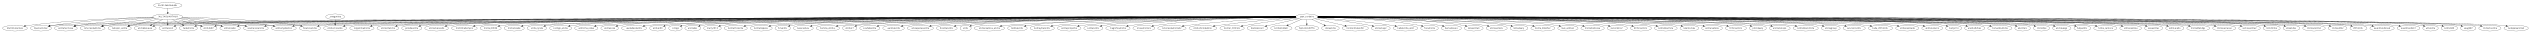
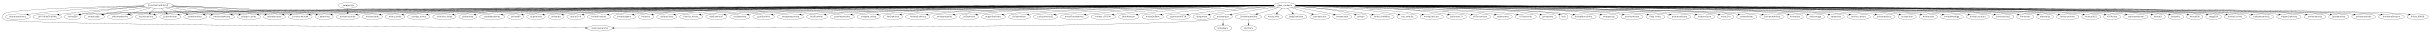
(168, 10) -> (102, 10)
(781, 19) -> (915, 27)
(1415, 19) -> (1223, 22)
(1667, 19) -> (1249, 22)
(168, 28) -> (300, 17)
(675, 28) -> (536, 17)
(850, 28) -> (716, 17)
(966, 28) -> (842, 17)
(989, 28) -> (869, 17)
(1172, 28) -> (1045, 17)
(1405, 28) -> (1274, 17)
(1430, 28) -> (1296, 17)
(1497, 28) -> (1361, 17)
(1666, 28) -> none
(1712, 28) -> none
(1780, 28) -> (1564, 17)
(1881, 28) -> (1655, 17)
(2409, 28) -> (2158, 17)
